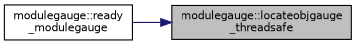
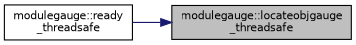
(68, 22) -> (68, 22)
